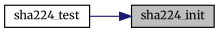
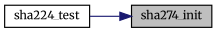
(173, 16) -> (172, 16)
